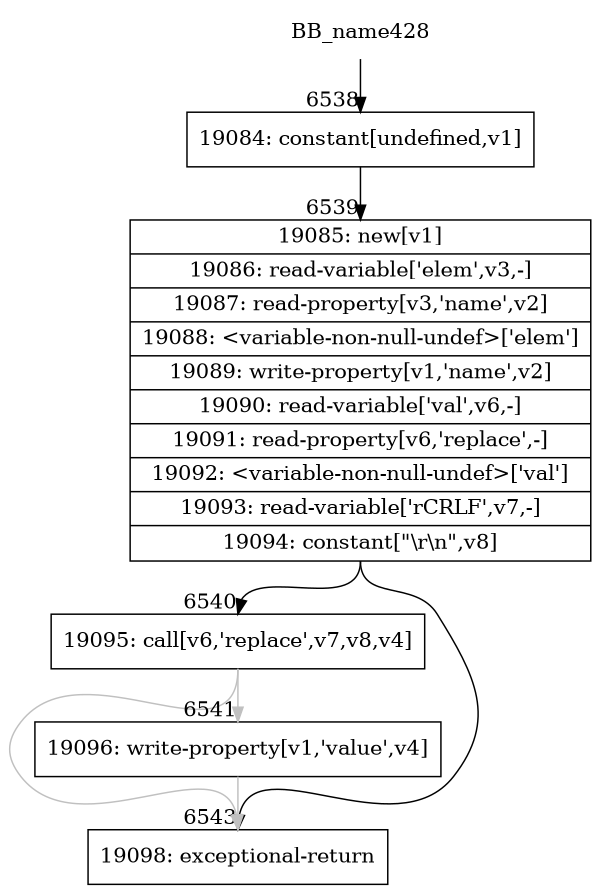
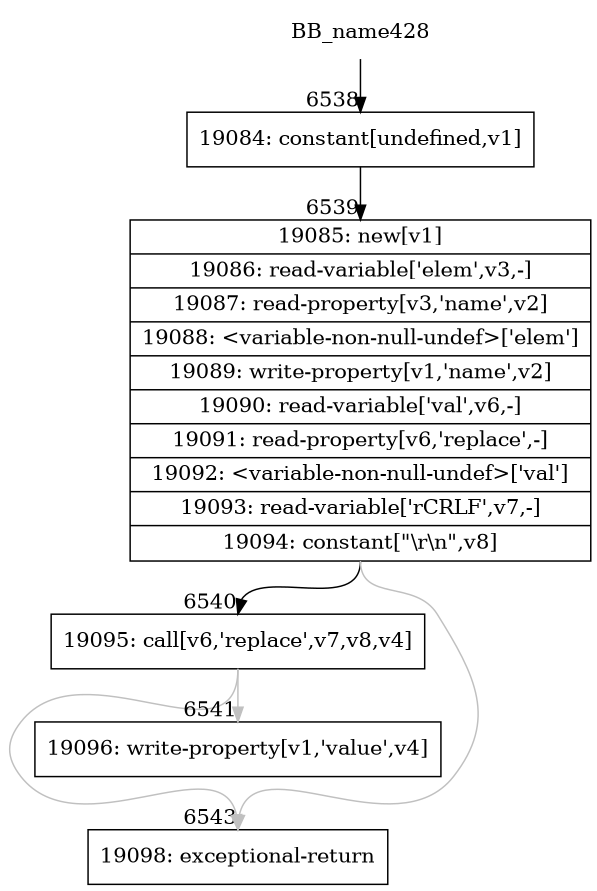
(465, 758) -> (465, 758)
(238, 796) -> none
